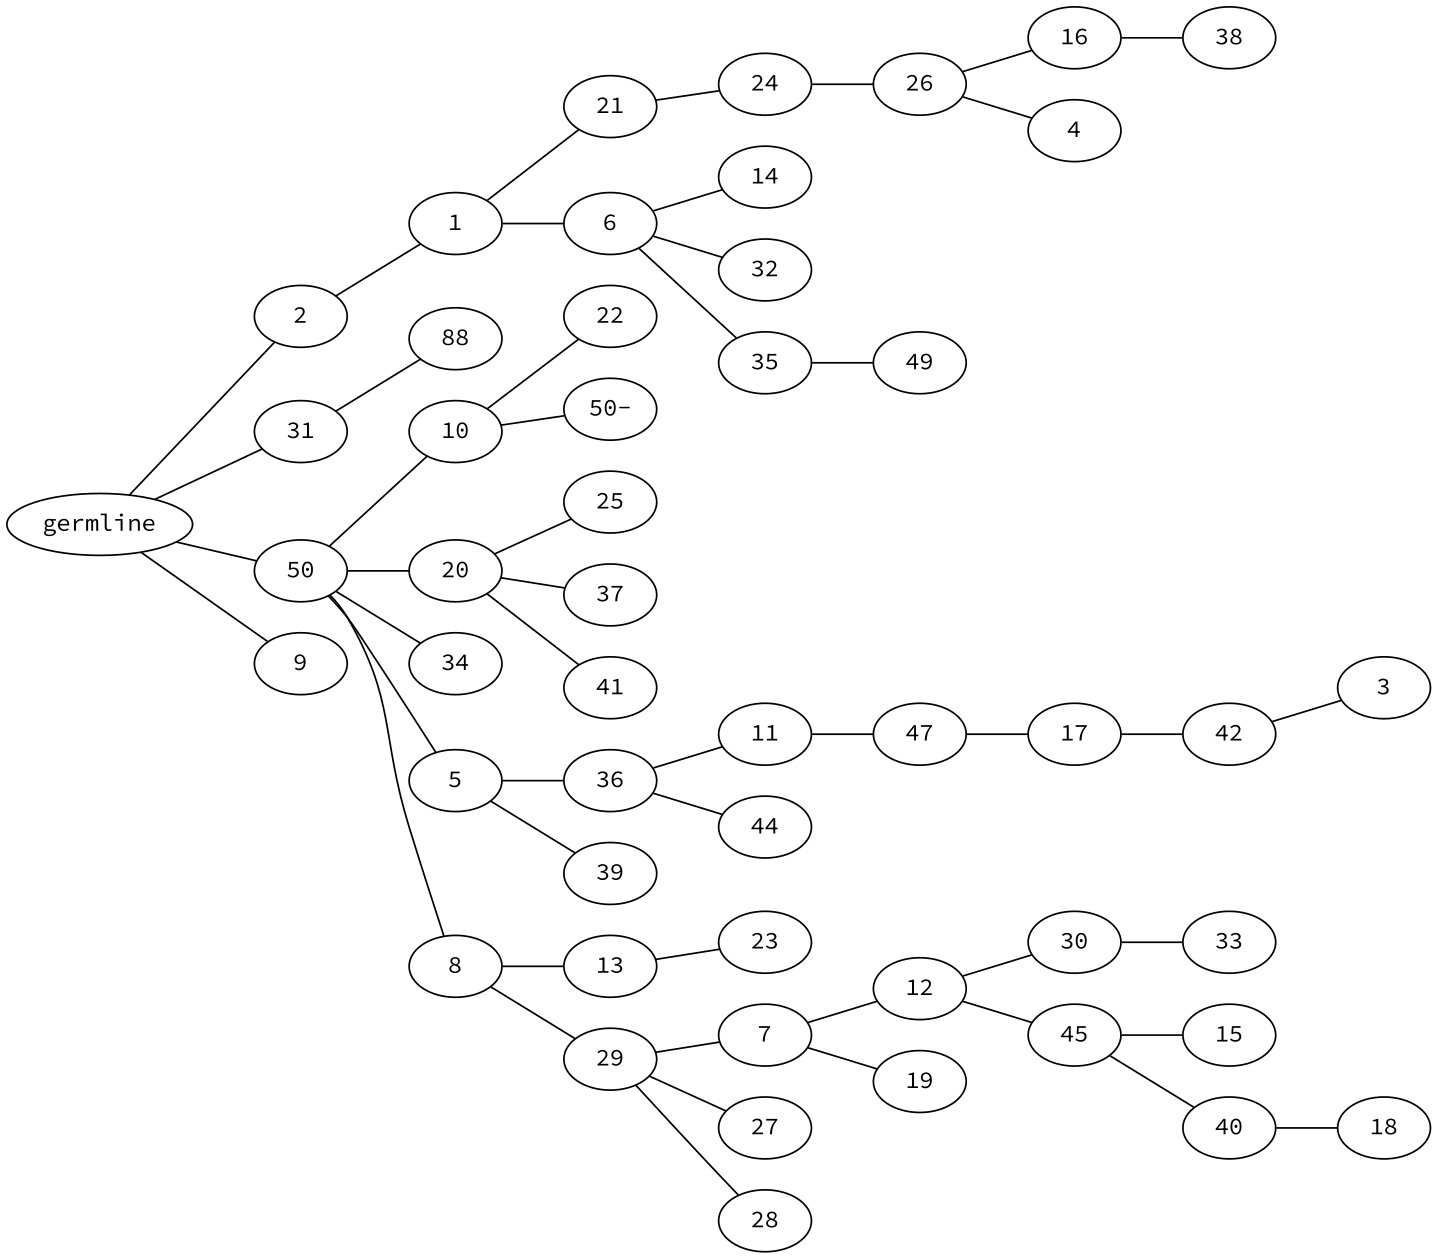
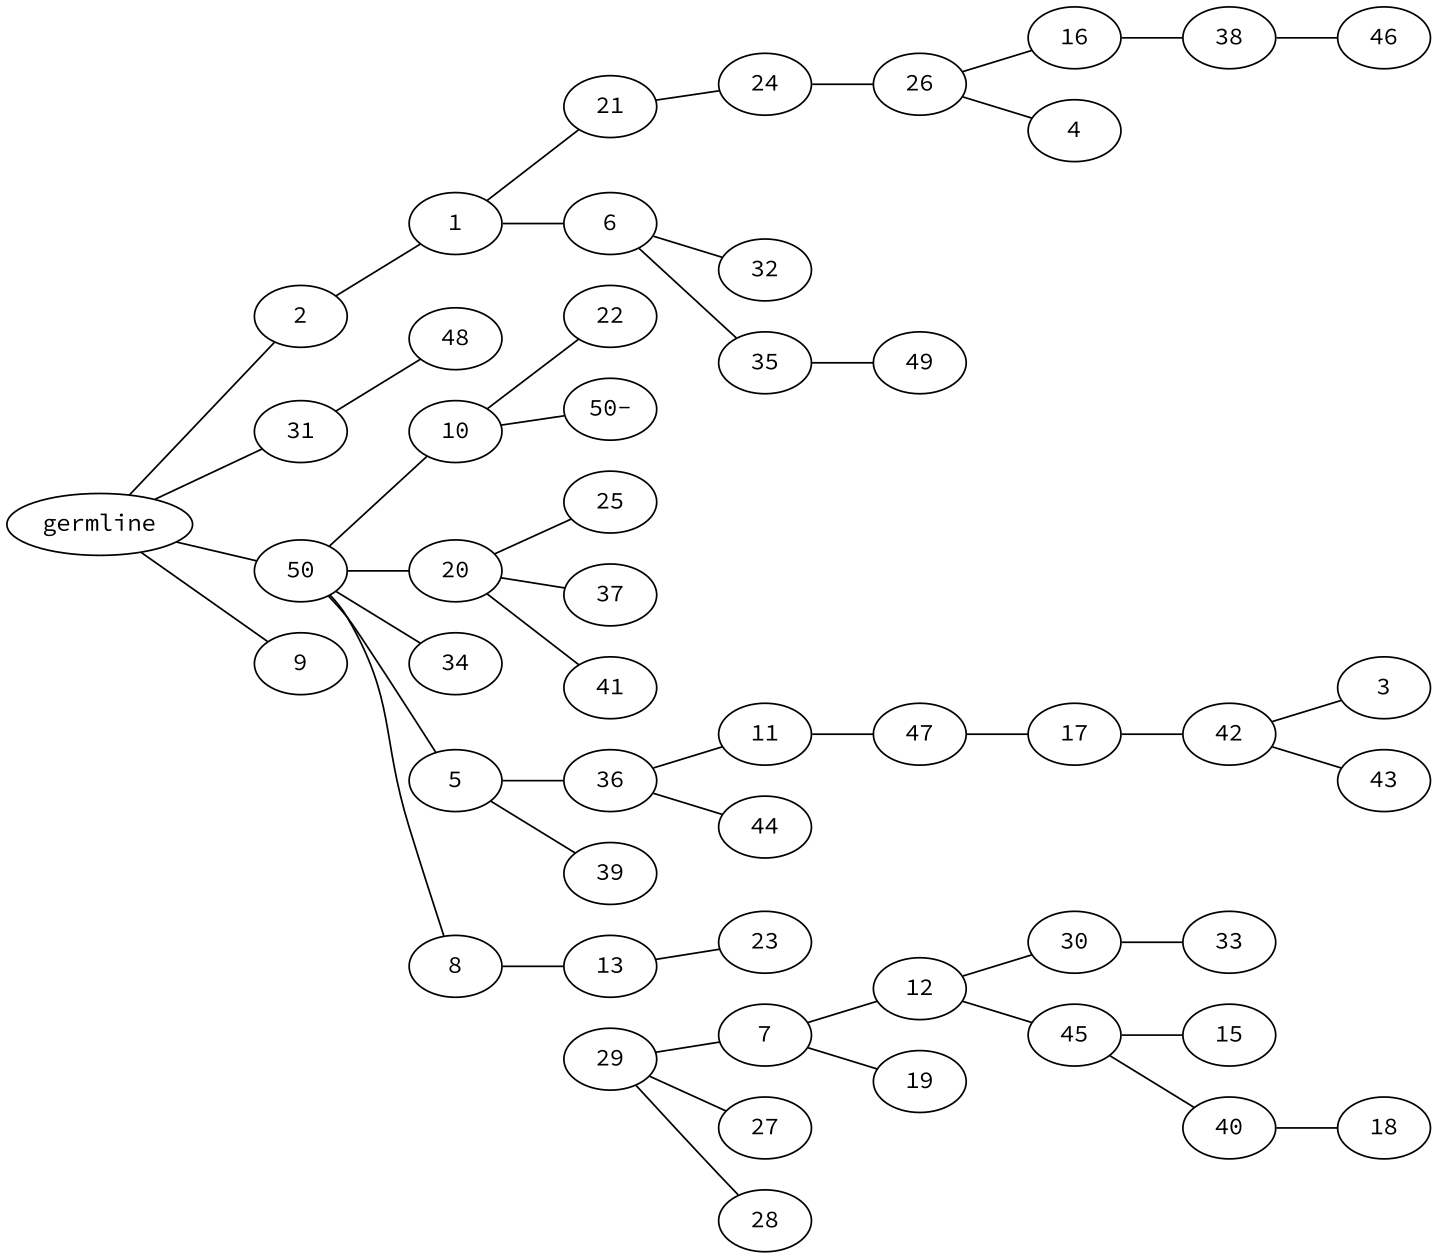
none -> (1384, 38)
(765, 177) -> none
(456, 339) -> (456, 339)
none -> (1384, 781)
(533, 1013) -> none
